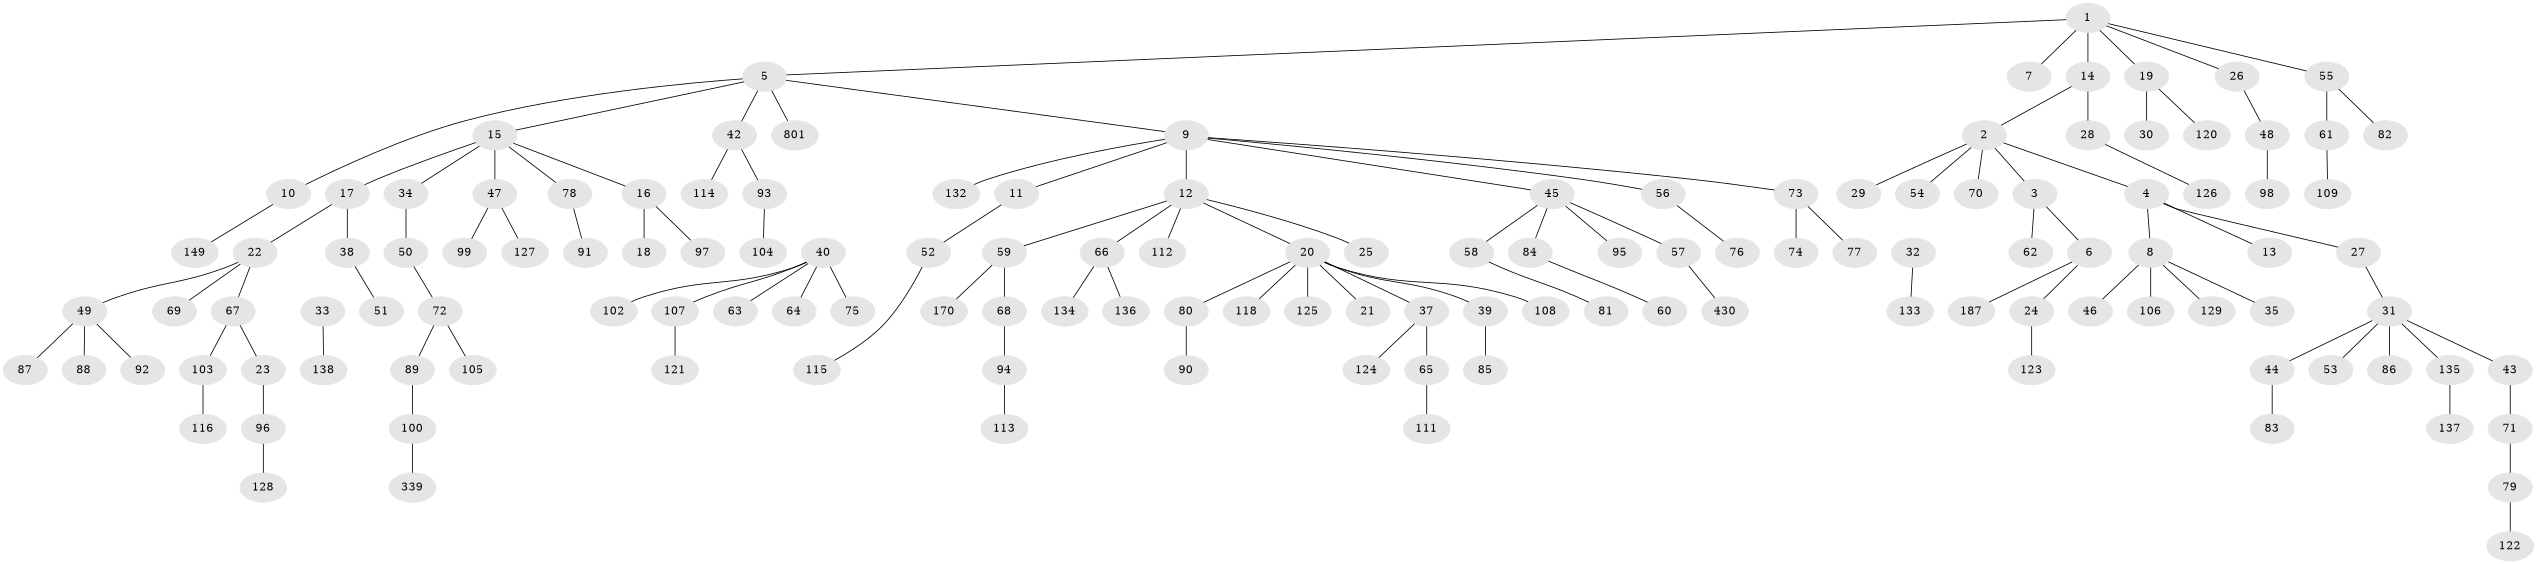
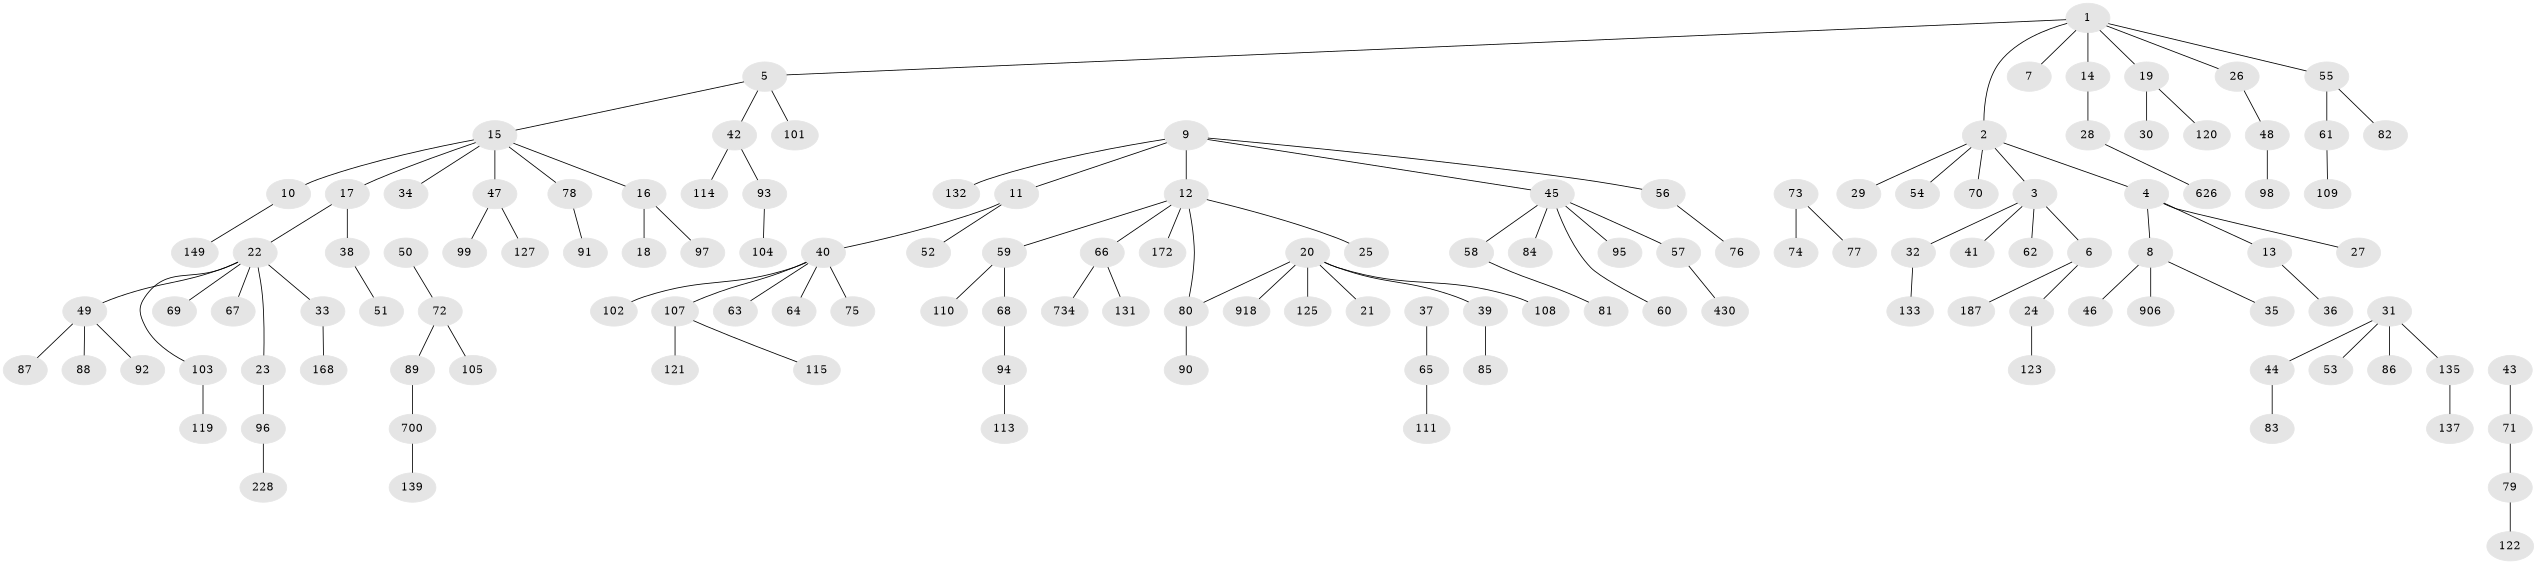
(976, 106) -> none
(2036, 106) -> (2006, 56)
(518, 108) -> (389, 158)
(795, 135) -> (795, 135)
(1492, 160) -> none
(2207, 194) -> (2207, 194)
(406, 223) -> none
(1247, 223) -> (1194, 253)
none -> (1974, 223)
none -> (923, 229)
(1163, 253) -> (1163, 253)
none -> (1972, 253)
(1598, 281) -> (1590, 267)
none -> (289, 282)
(1367, 282) -> none
(2374, 282) -> none
(944, 311) -> (944, 311)
(1065, 311) -> (1065, 311)
(1126, 311) -> (1126, 311)
(1247, 311) -> (1247, 311)
(2151, 311) -> (2151, 311)
(2212, 311) -> none
none -> (2331, 311)
(886, 321) -> (745, 342)
(218, 341) -> (148, 294)
(248, 341) -> (263, 311)
(2450, 341) -> none
(324, 370) -> (324, 370)
(1366, 370) -> none
(203, 429) -> (203, 429)
(413, 429) -> (413, 429)
(263, 488) -> (263, 488)
(413, 488) -> (413, 488)
